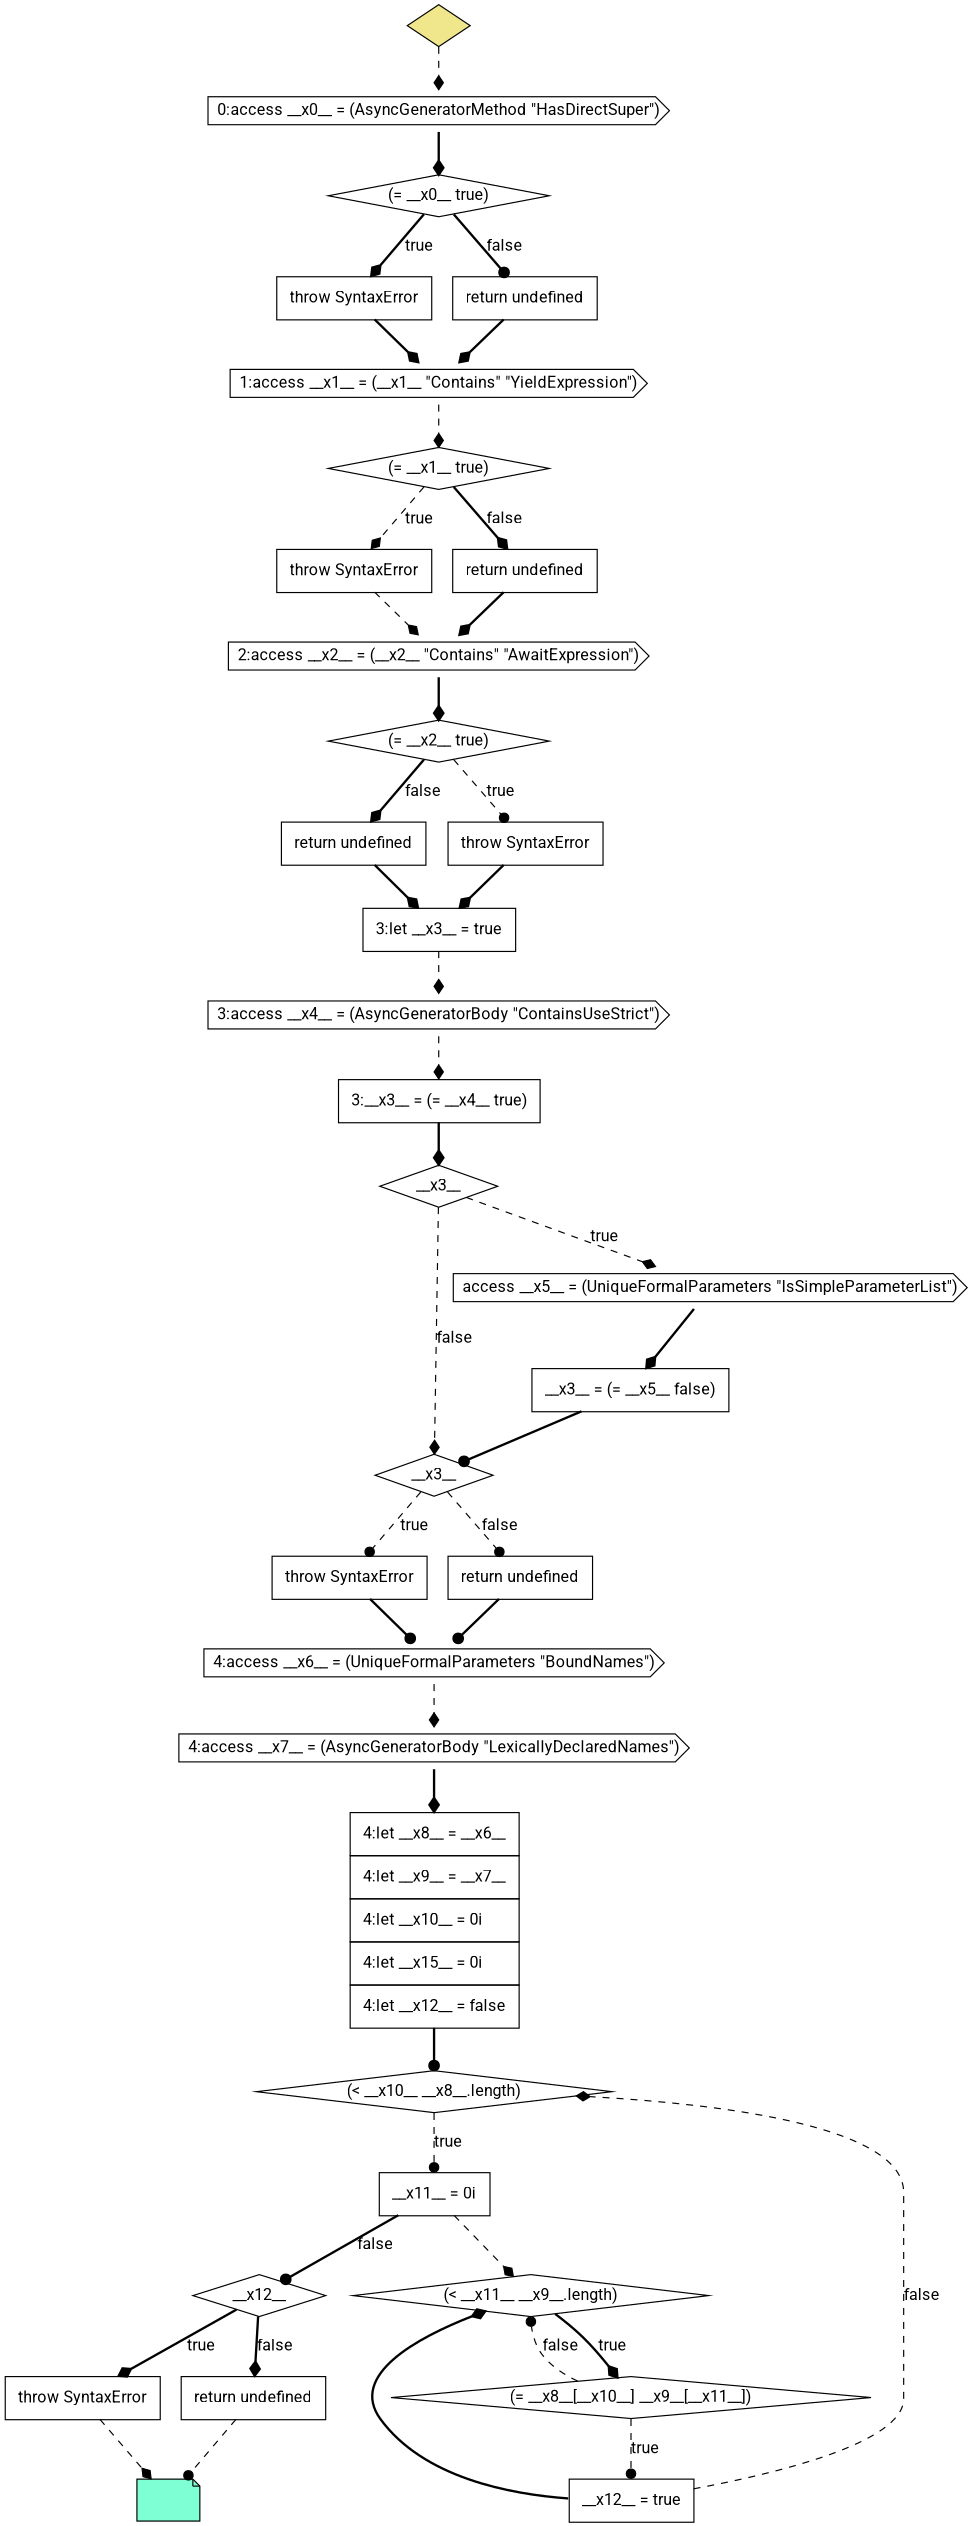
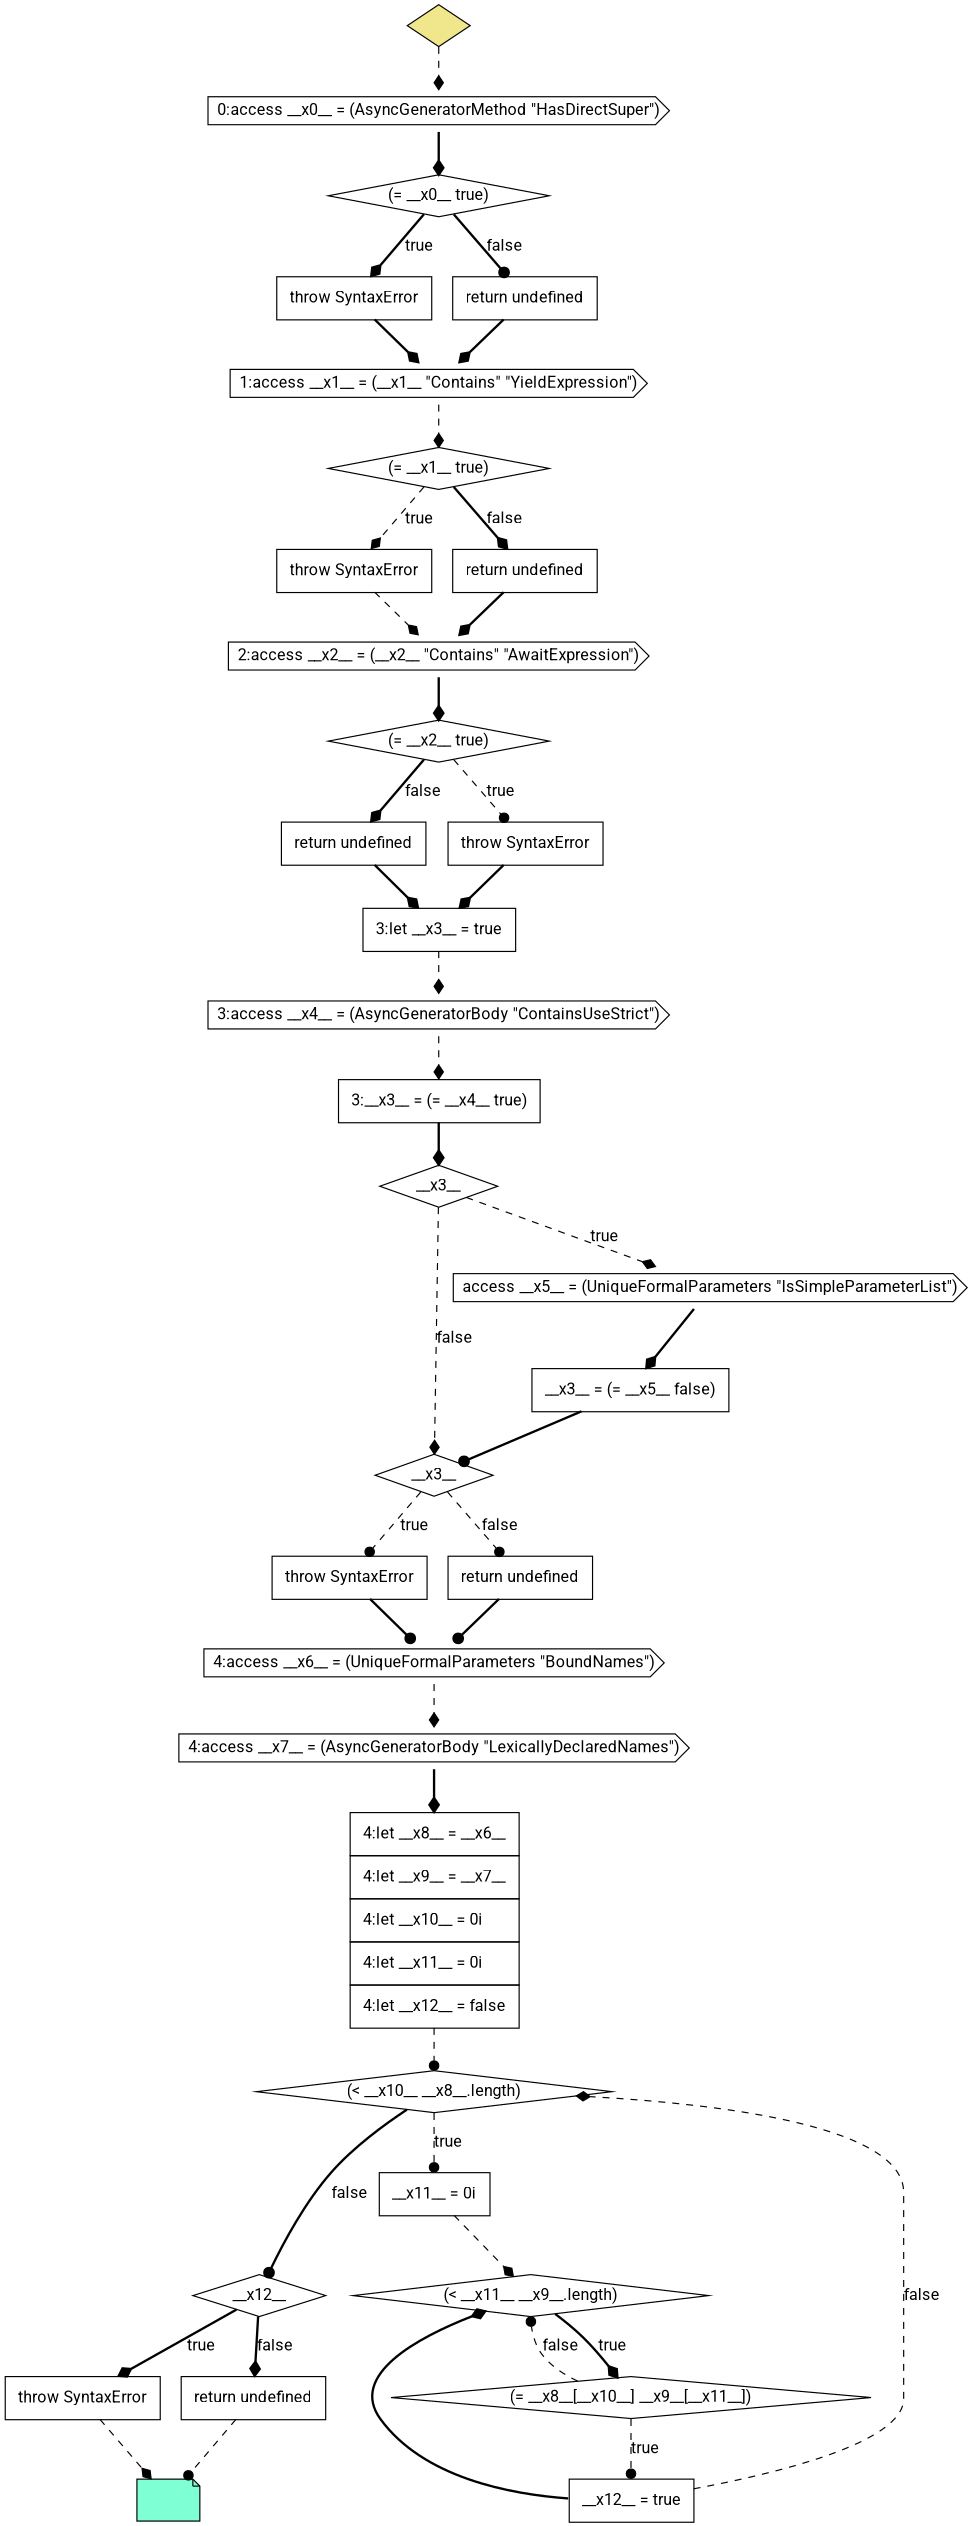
(423, 1963) -> (423, 1963)
(434, 2044) -> (434, 2044)
(344, 2246) -> (326, 2178)
